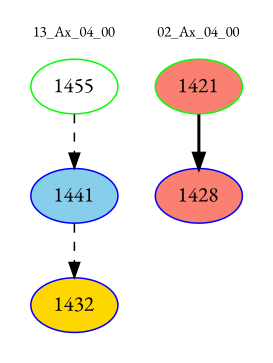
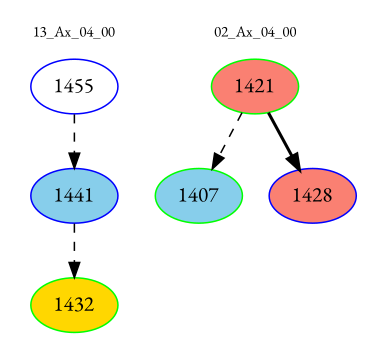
(74, 87) -> (74, 87)
none -> (199, 196)
(74, 305) -> (74, 305)
